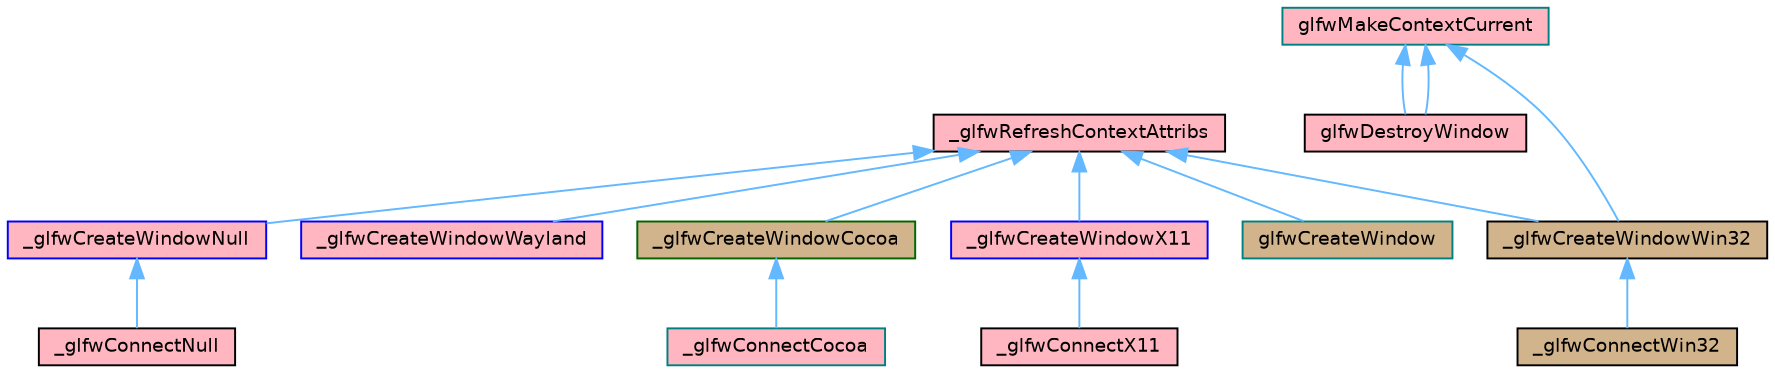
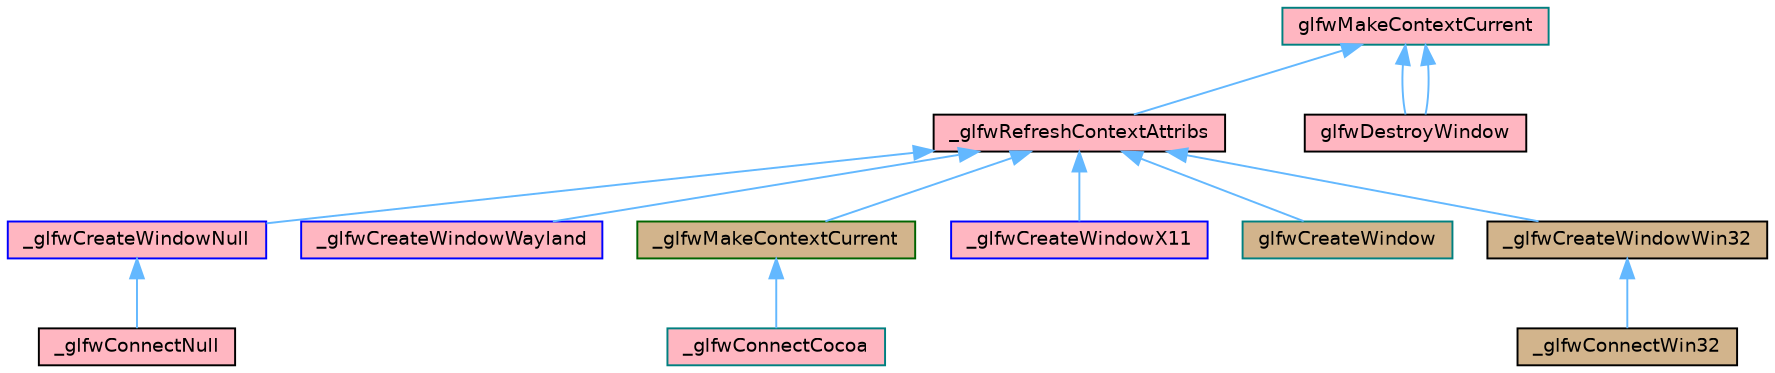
(1554, 126) -> (1238, 83)
(776, 240) -> (776, 240)
(1079, 347) -> none
